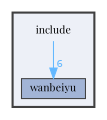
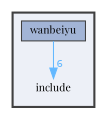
(53, 55) -> (53, 55)
